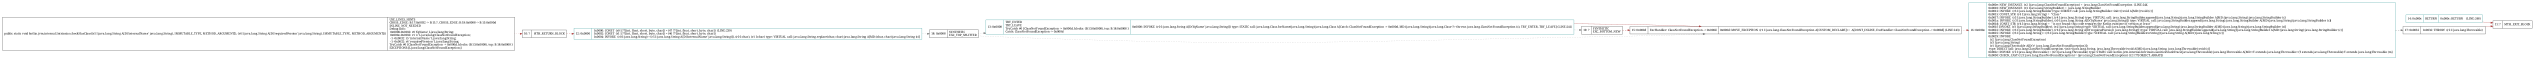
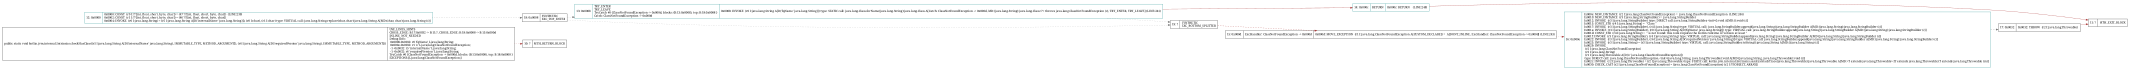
(1637, 25) -> (1257, 8)
(1607, 32) -> (1199, 26)
(569, 34) -> none
(963, 35) -> (554, 19)
(1341, 42) -> (868, 27)
